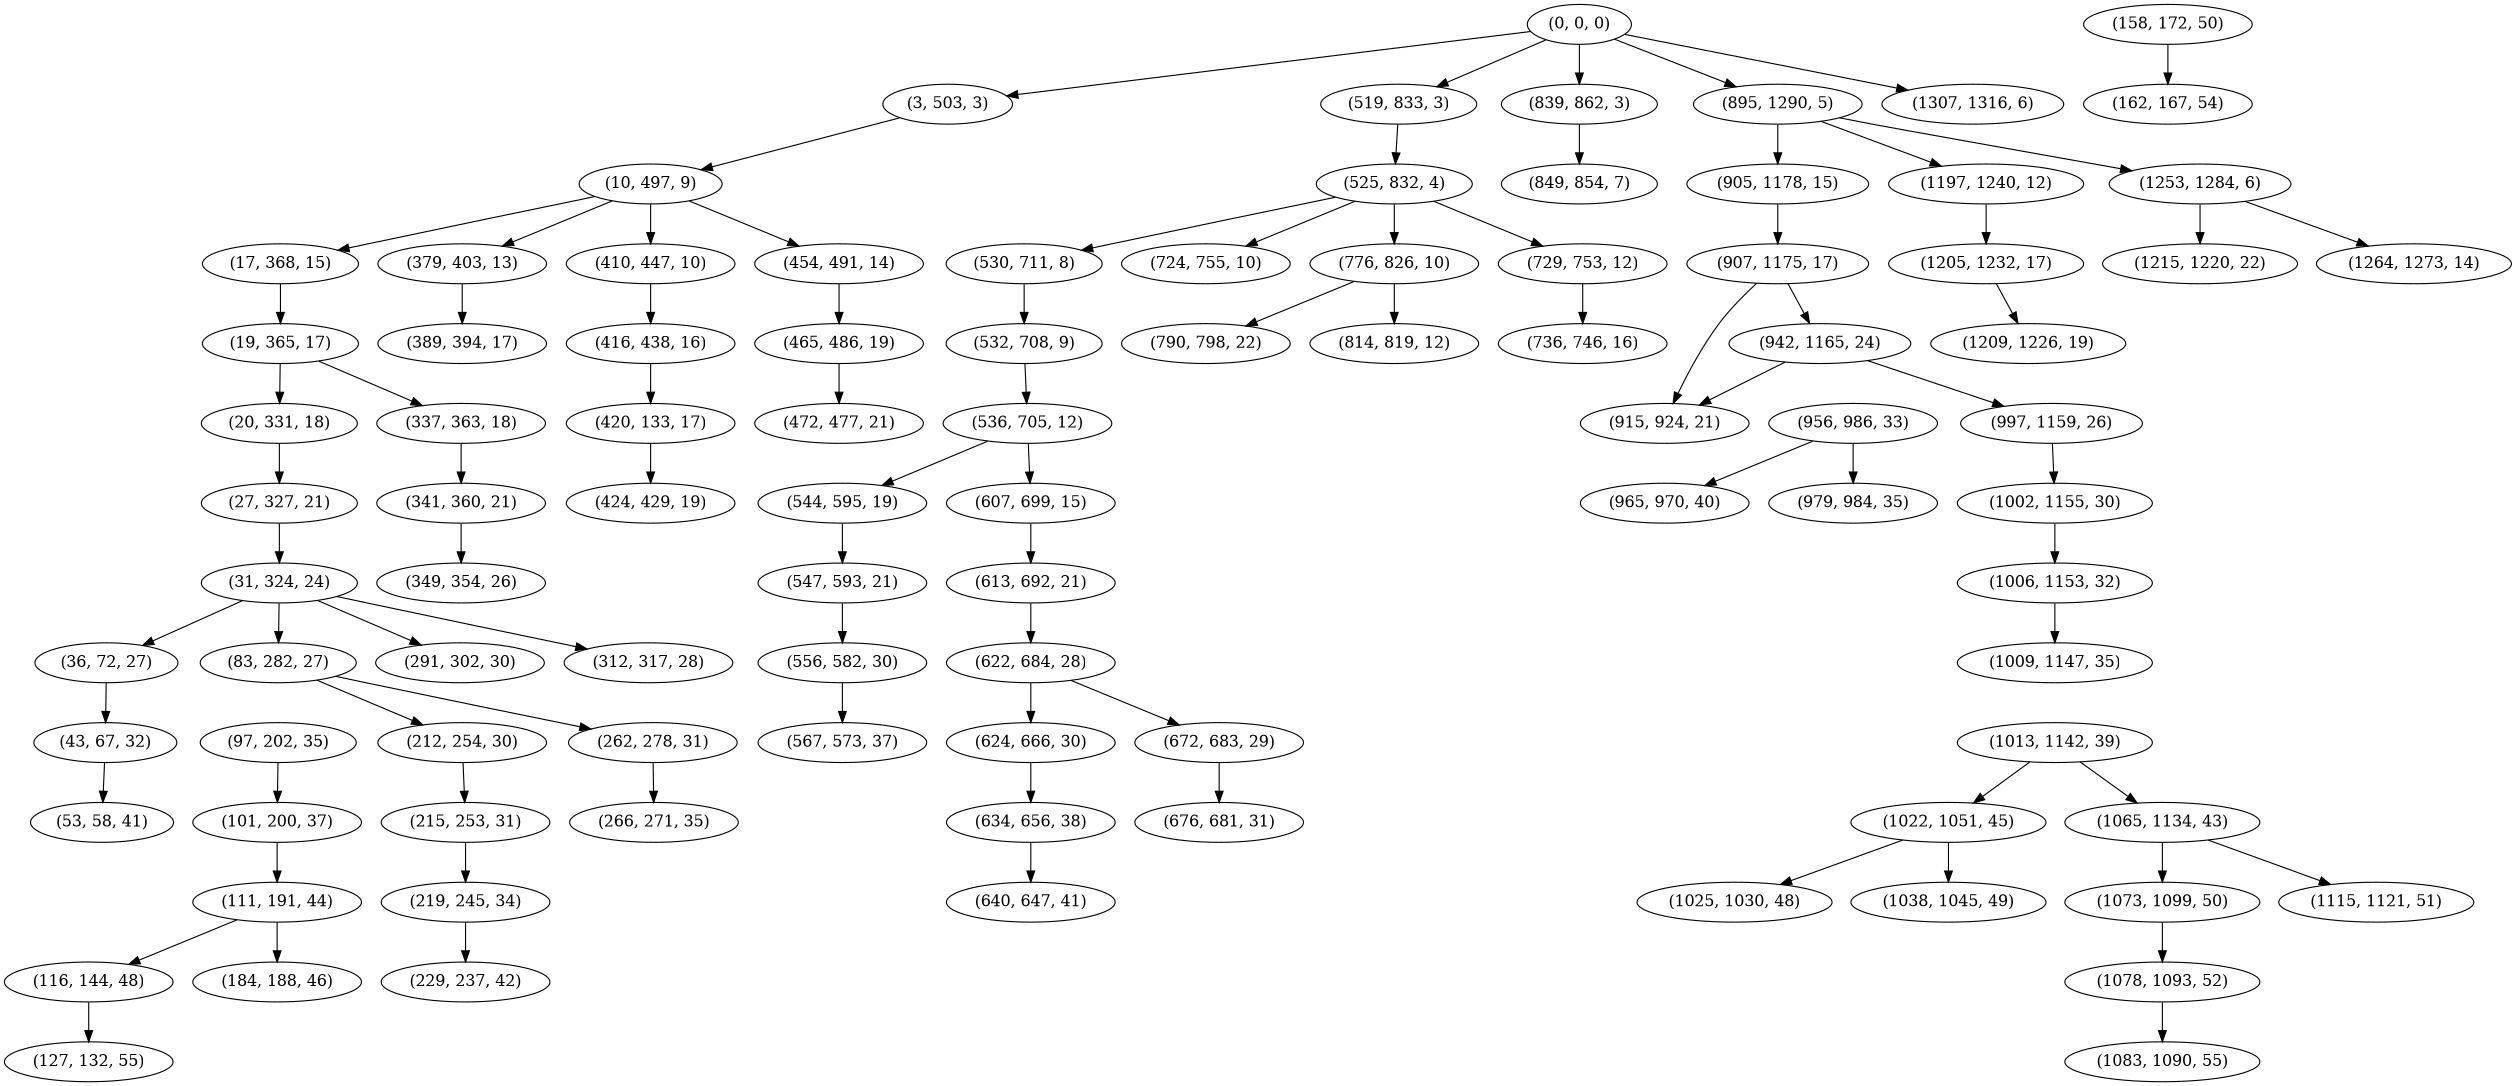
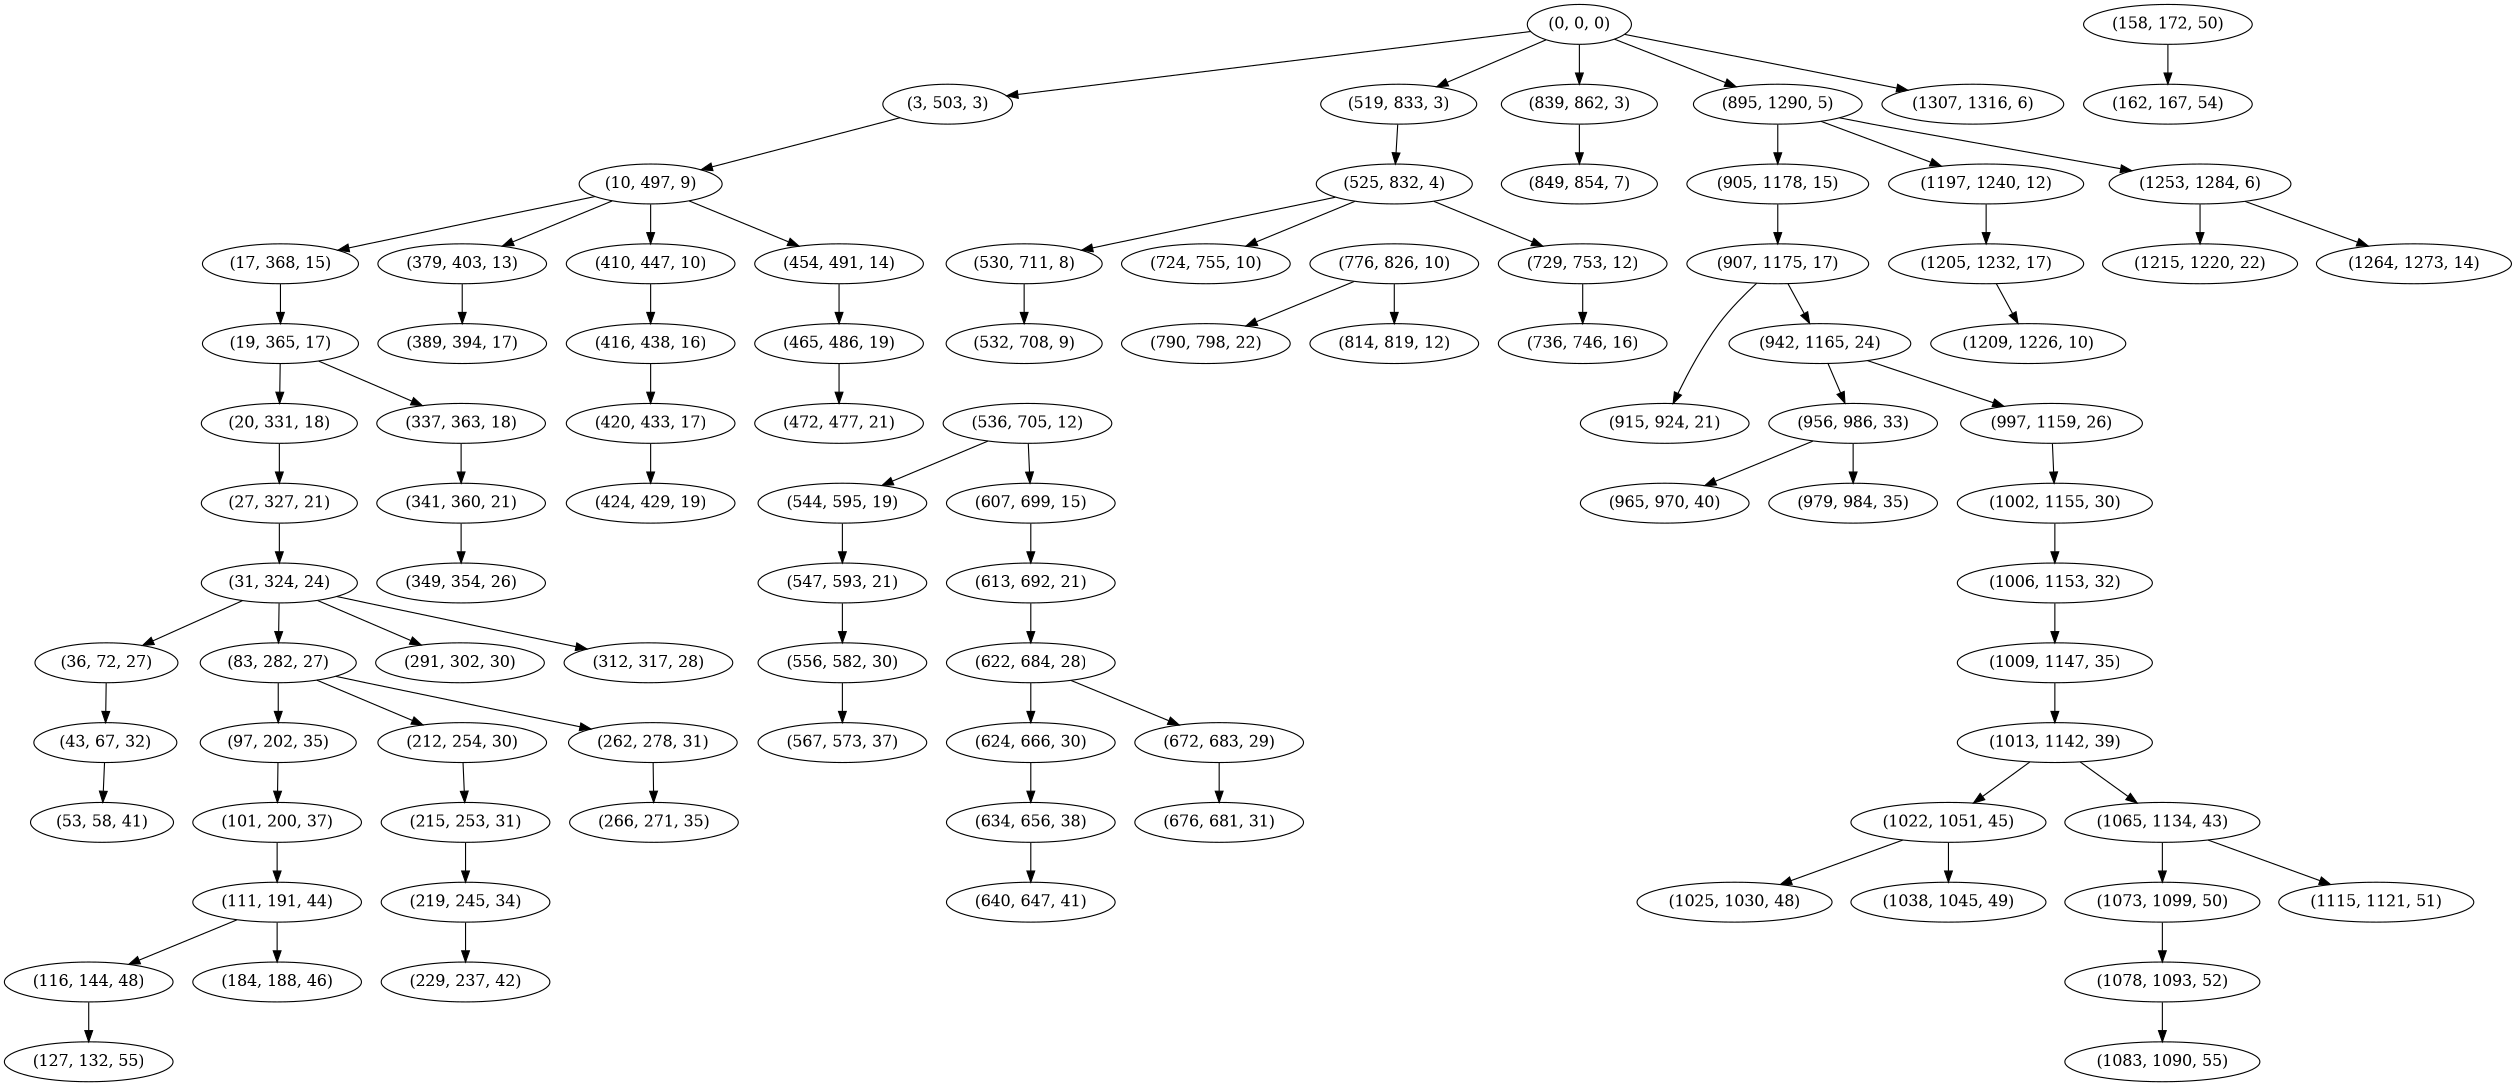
(1394, 218) -> none
(2028, 344) -> (2028, 344)
(1026, 378) -> none
(1747, 381) -> (1834, 378)
(651, 423) -> (651, 423)
none -> (278, 697)
none -> (2055, 697)
